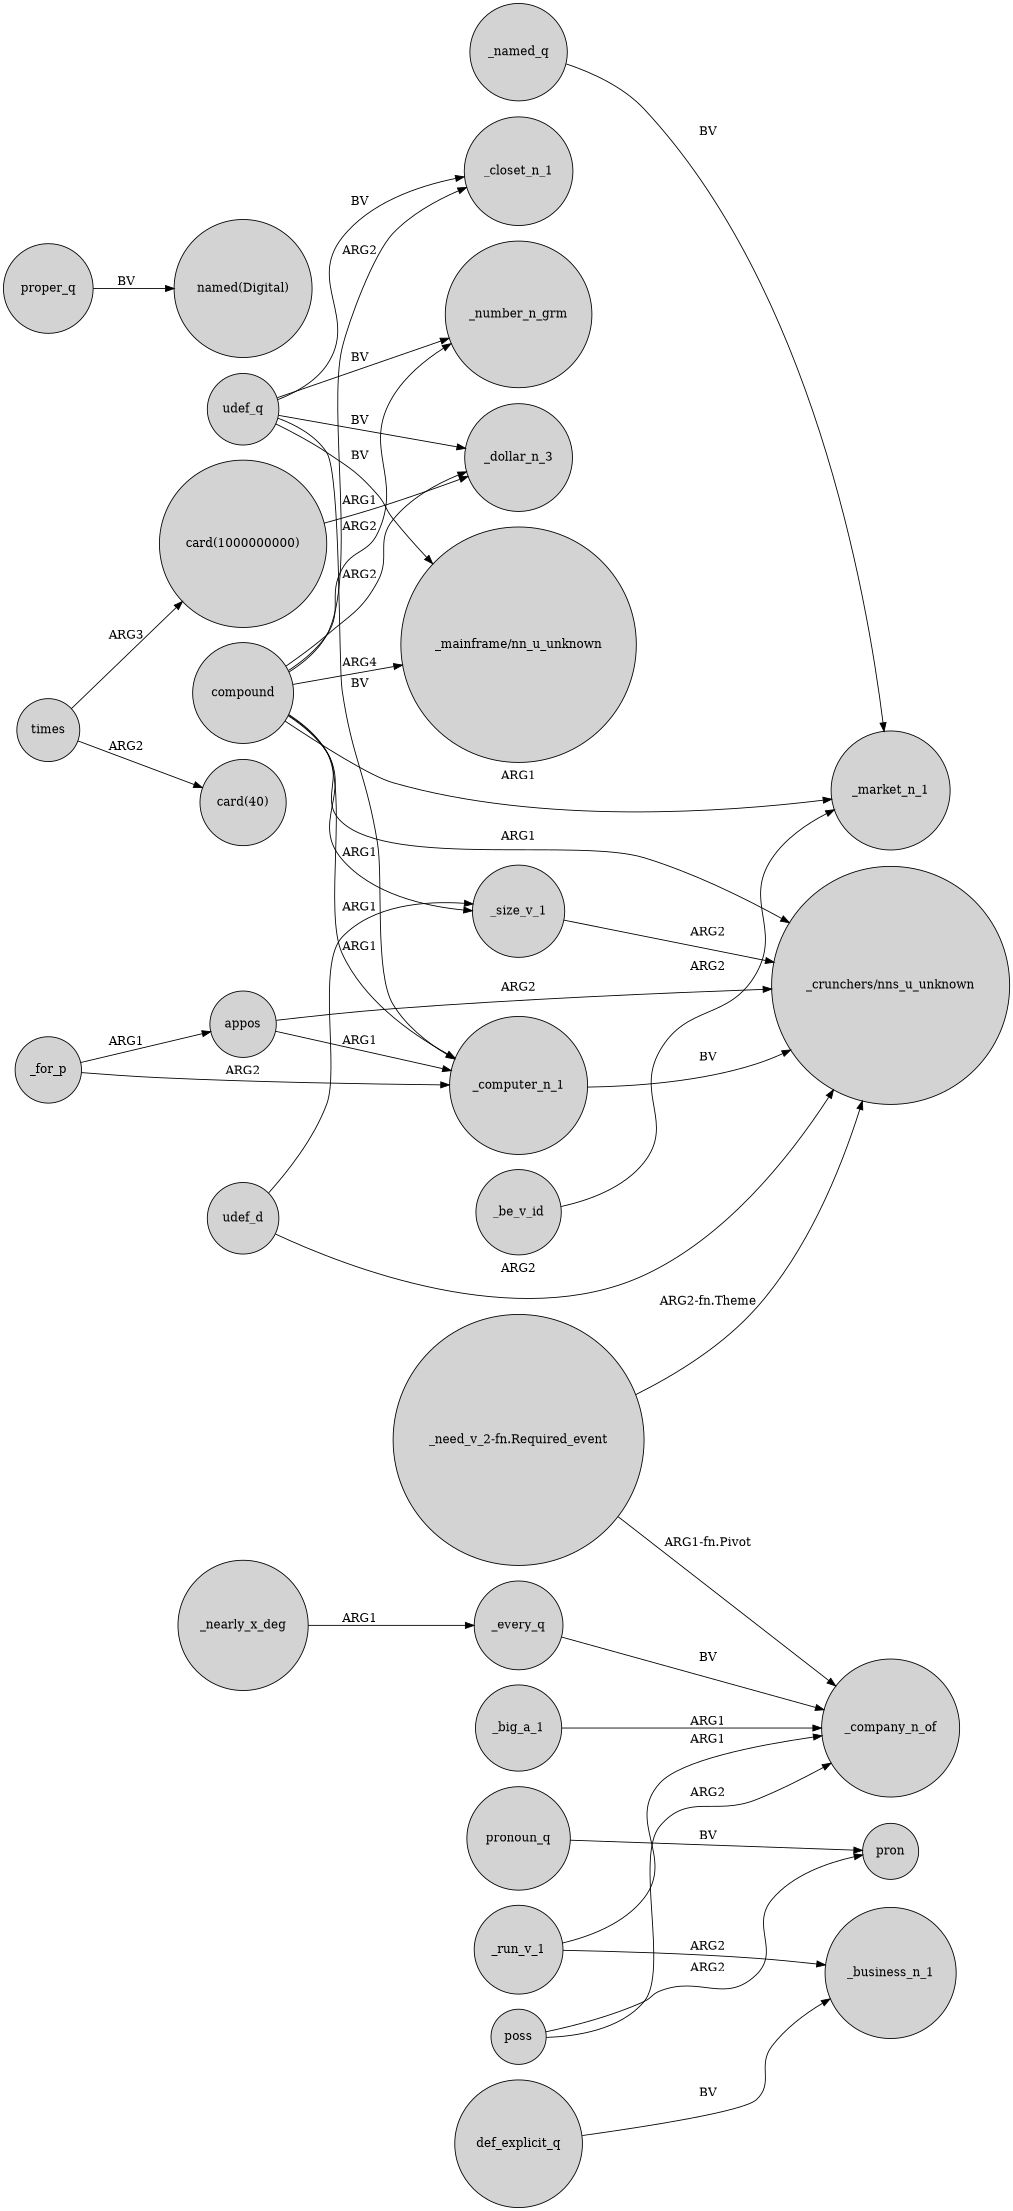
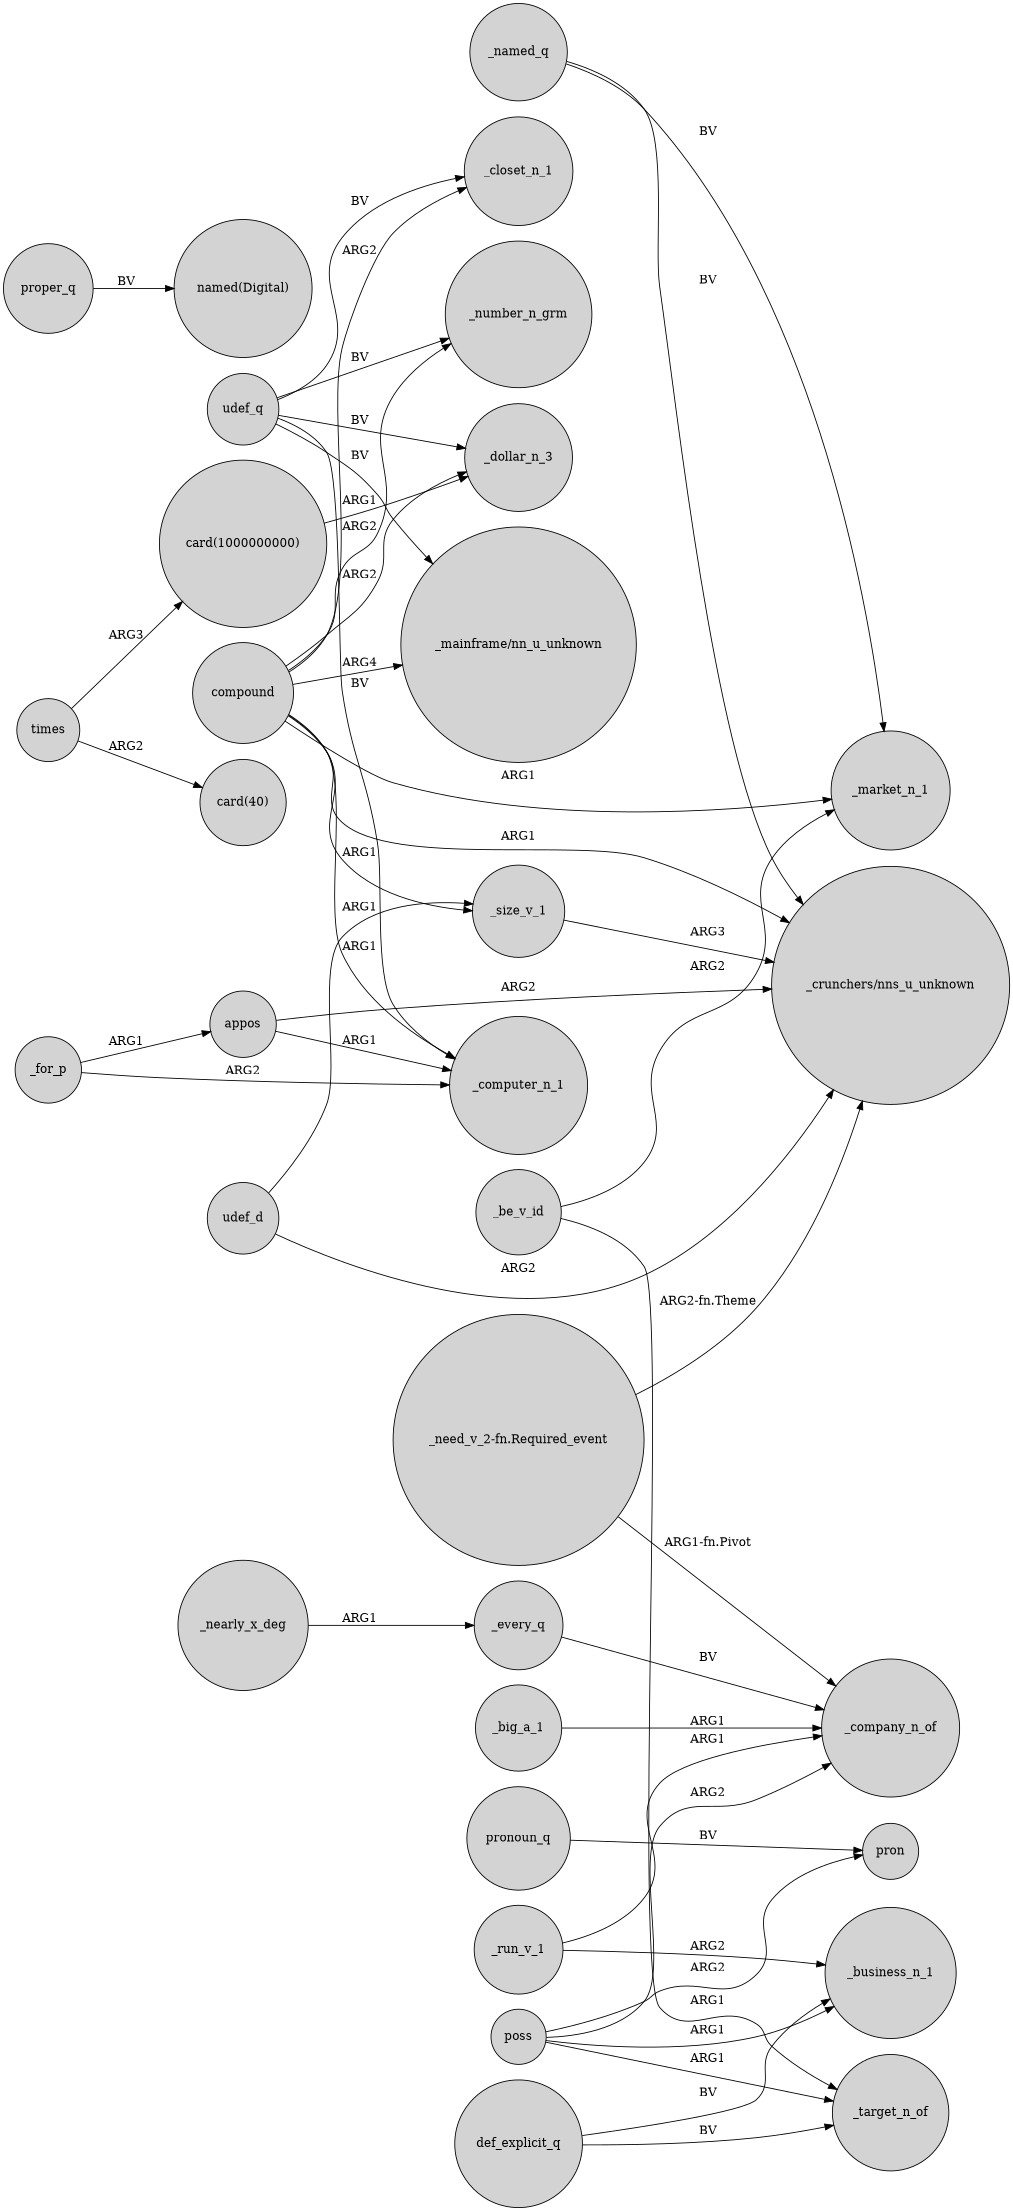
(708, 932) -> (708, 932)
(687, 1079) -> (684, 465)
none -> (689, 2046)
none -> (891, 2113)
